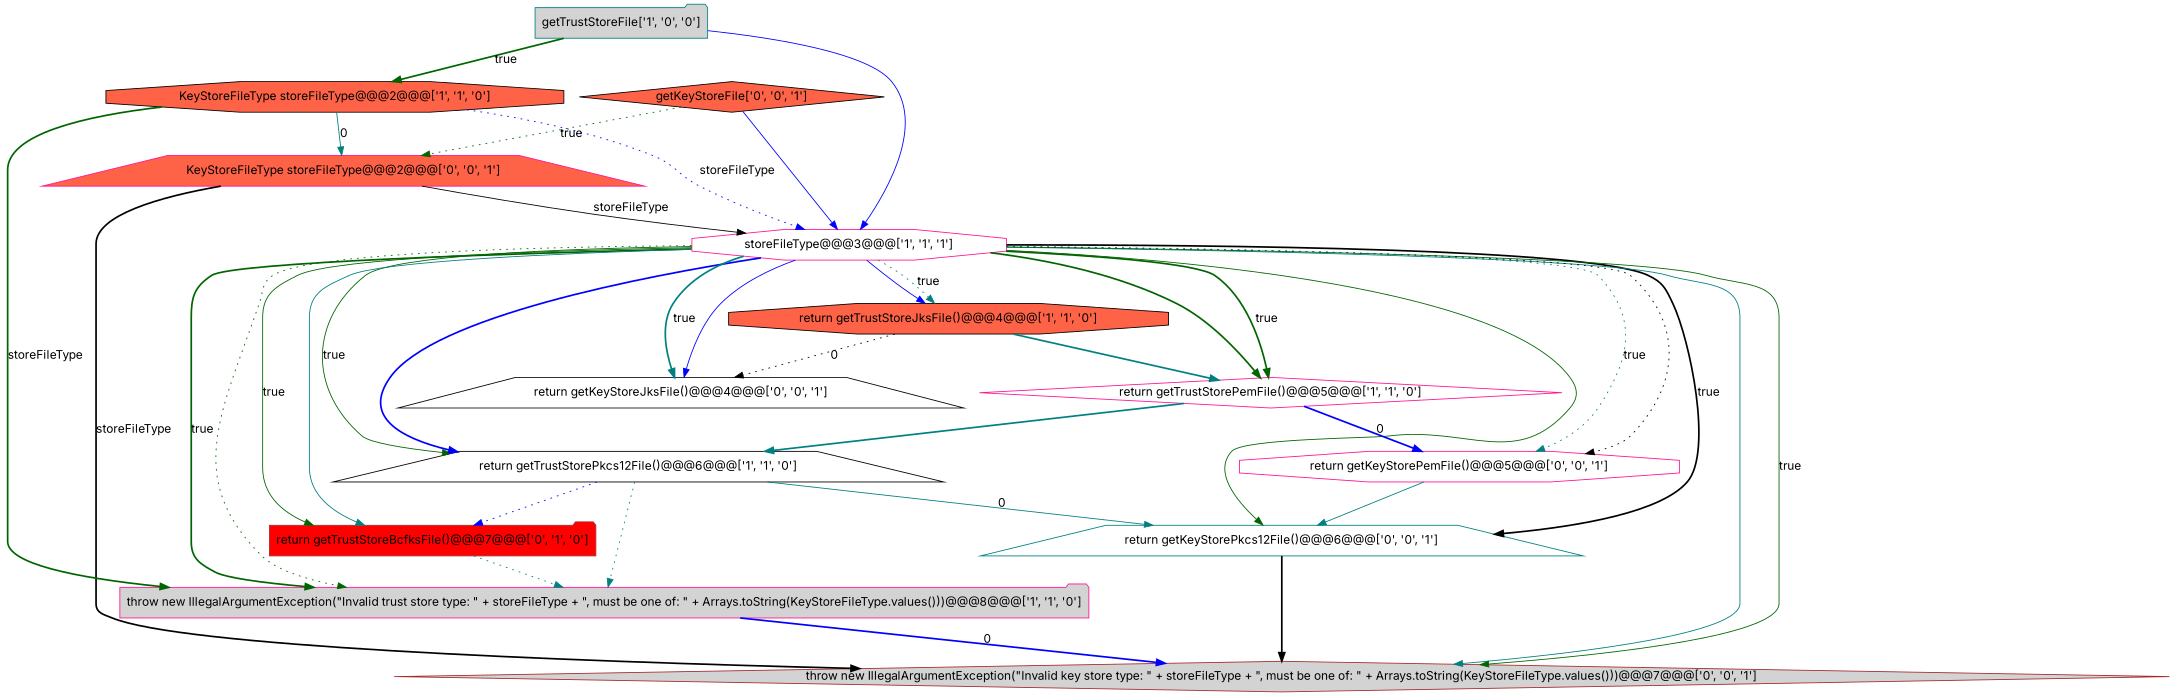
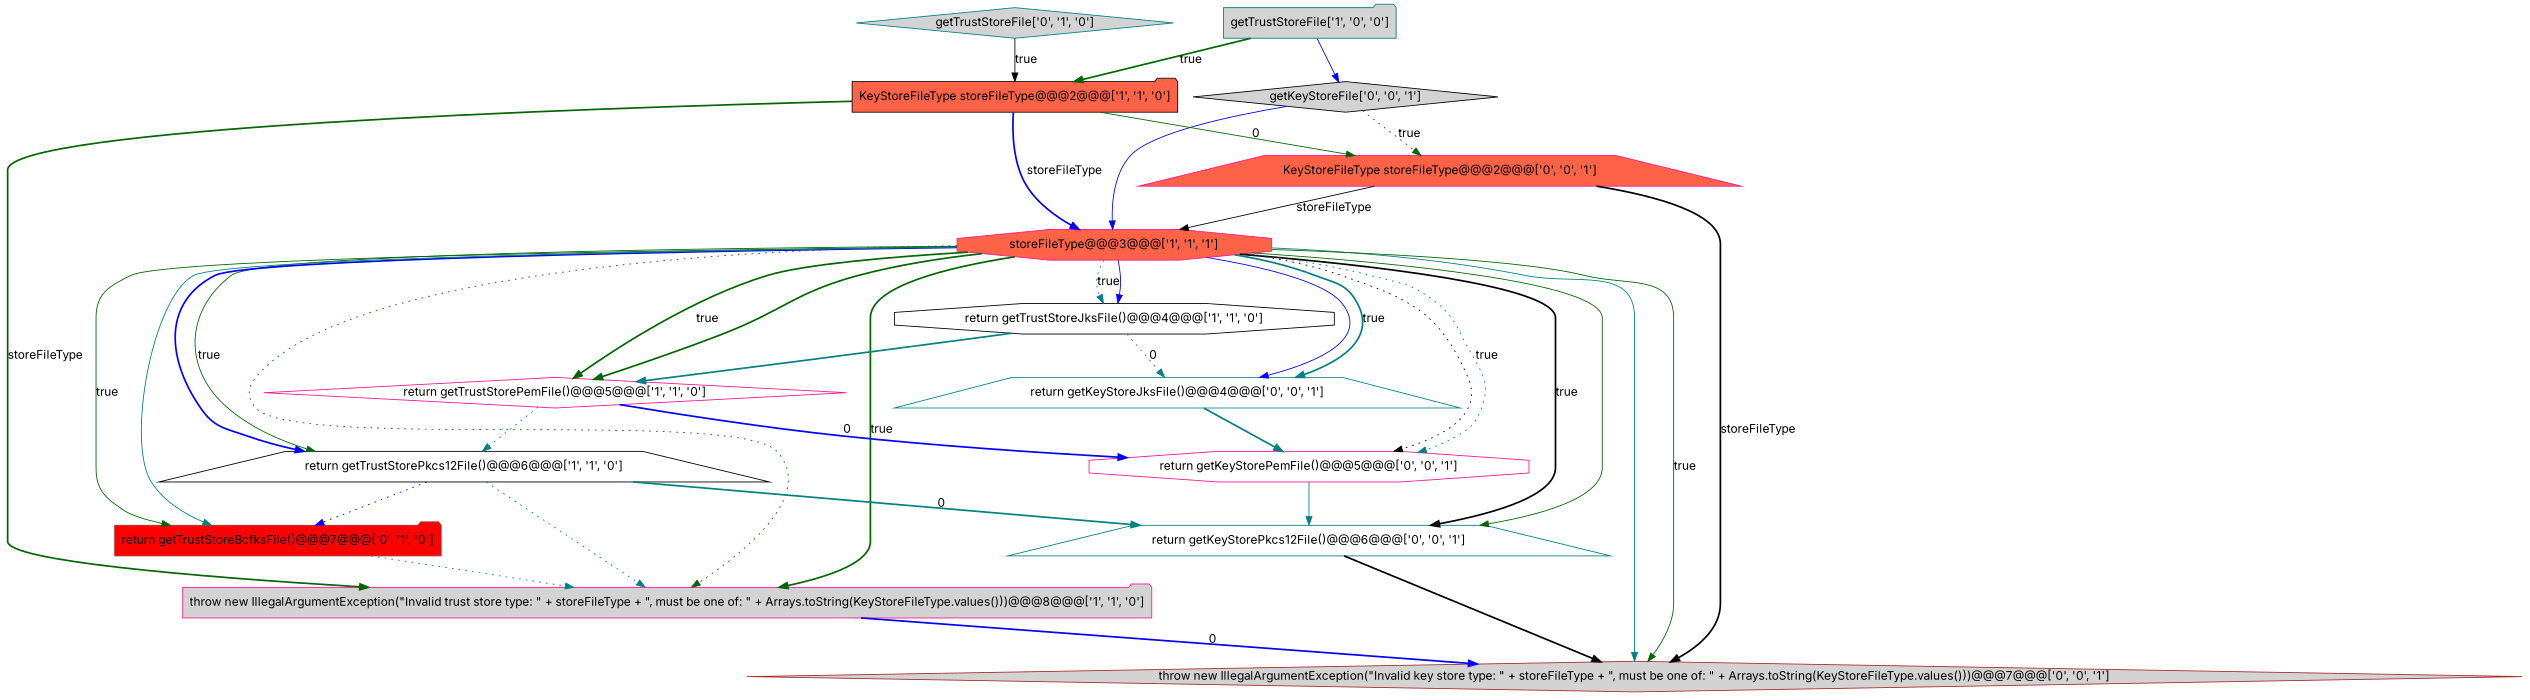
none -> (1015, 23)
(876, 69) -> (1326, 56)
(335, 97) -> (1015, 97)
(732, 97) -> (1346, 97)
(339, 130) -> (1223, 133)
(638, 150) -> (1023, 179)
(849, 245) -> (1114, 245)
(949, 319) -> (1114, 319)
(819, 355) -> (1143, 352)
(681, 393) -> (1177, 393)
(979, 427) -> (516, 425)
none -> (1240, 428)
(956, 503) -> (882, 503)
